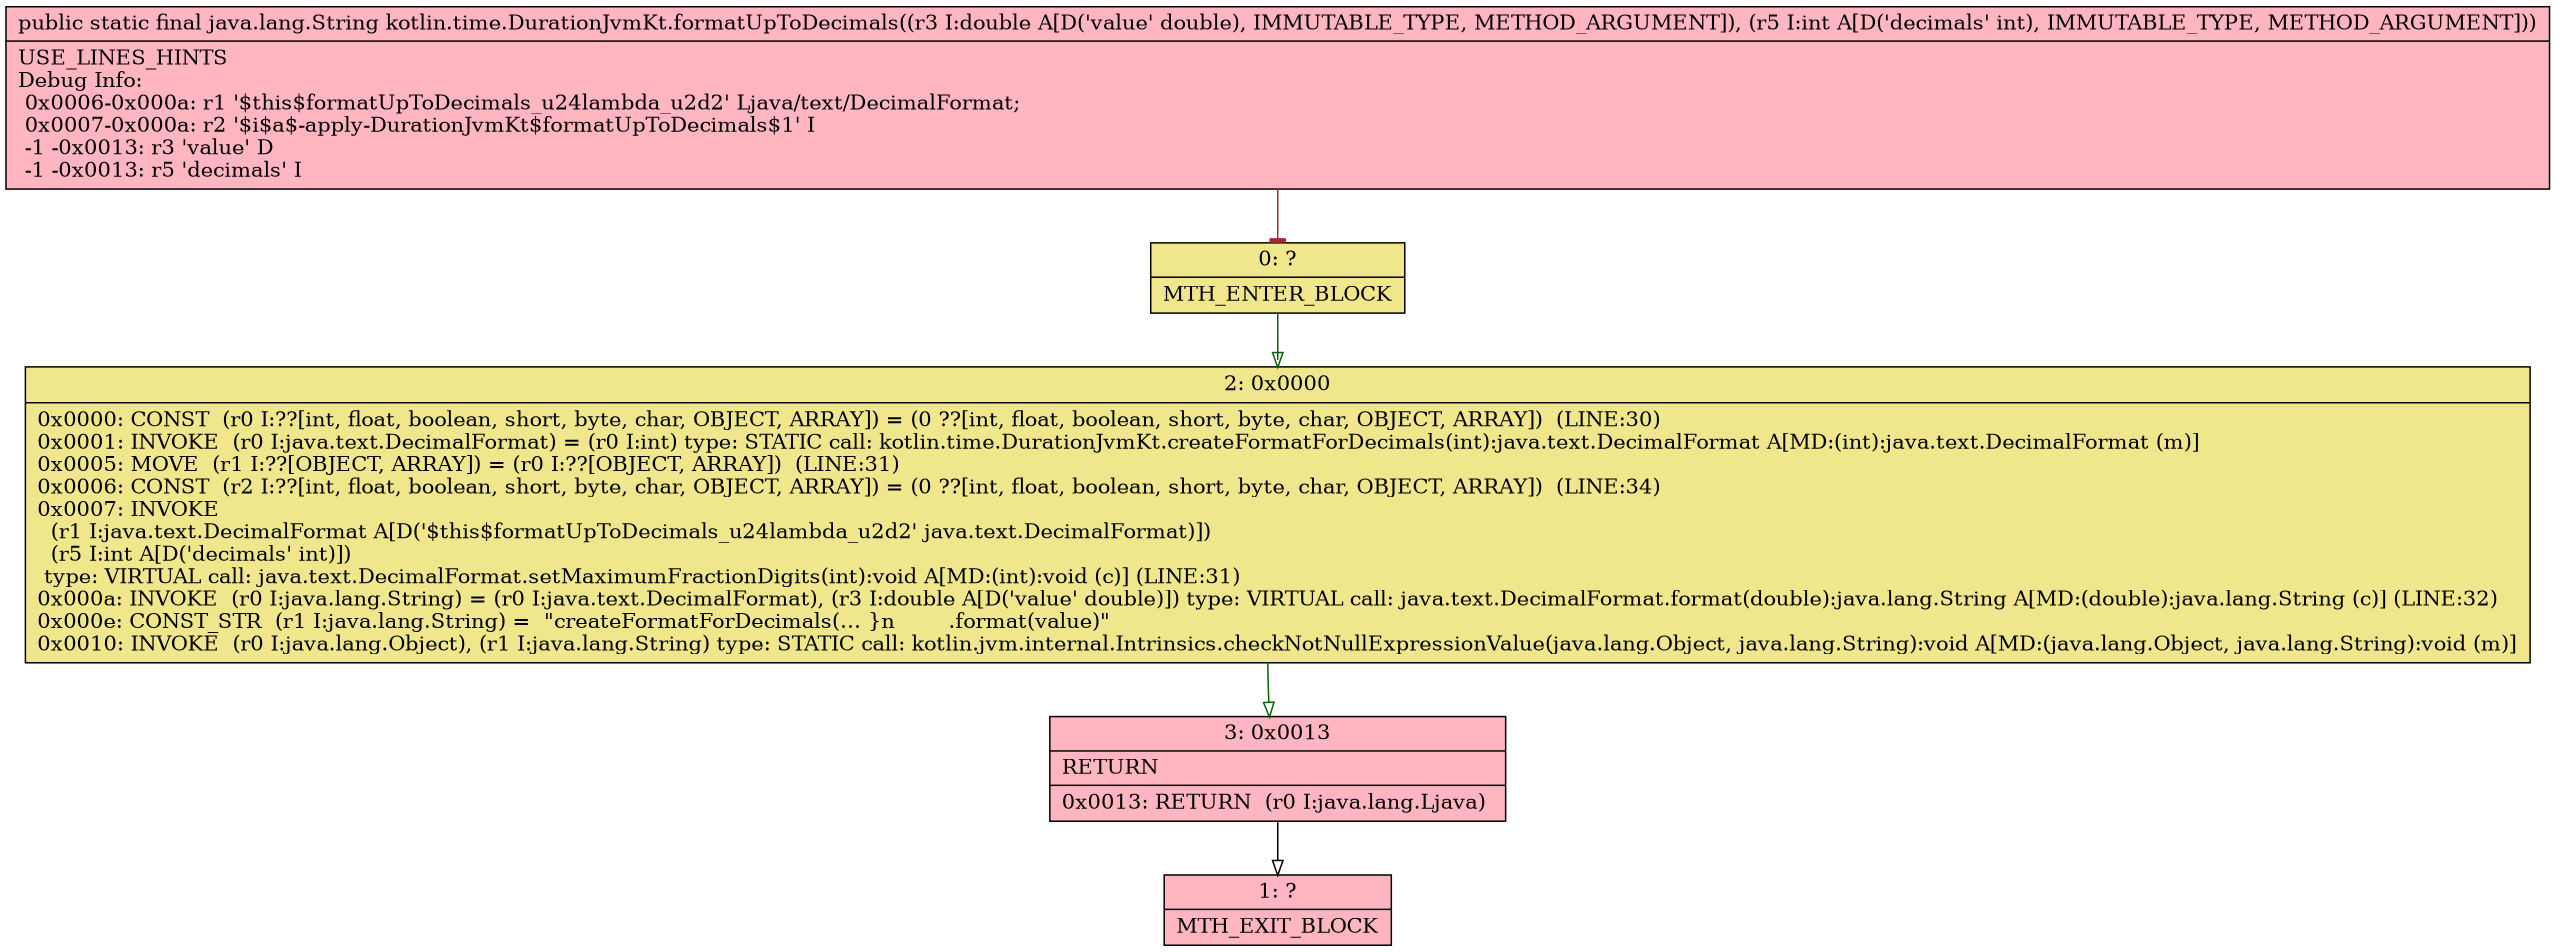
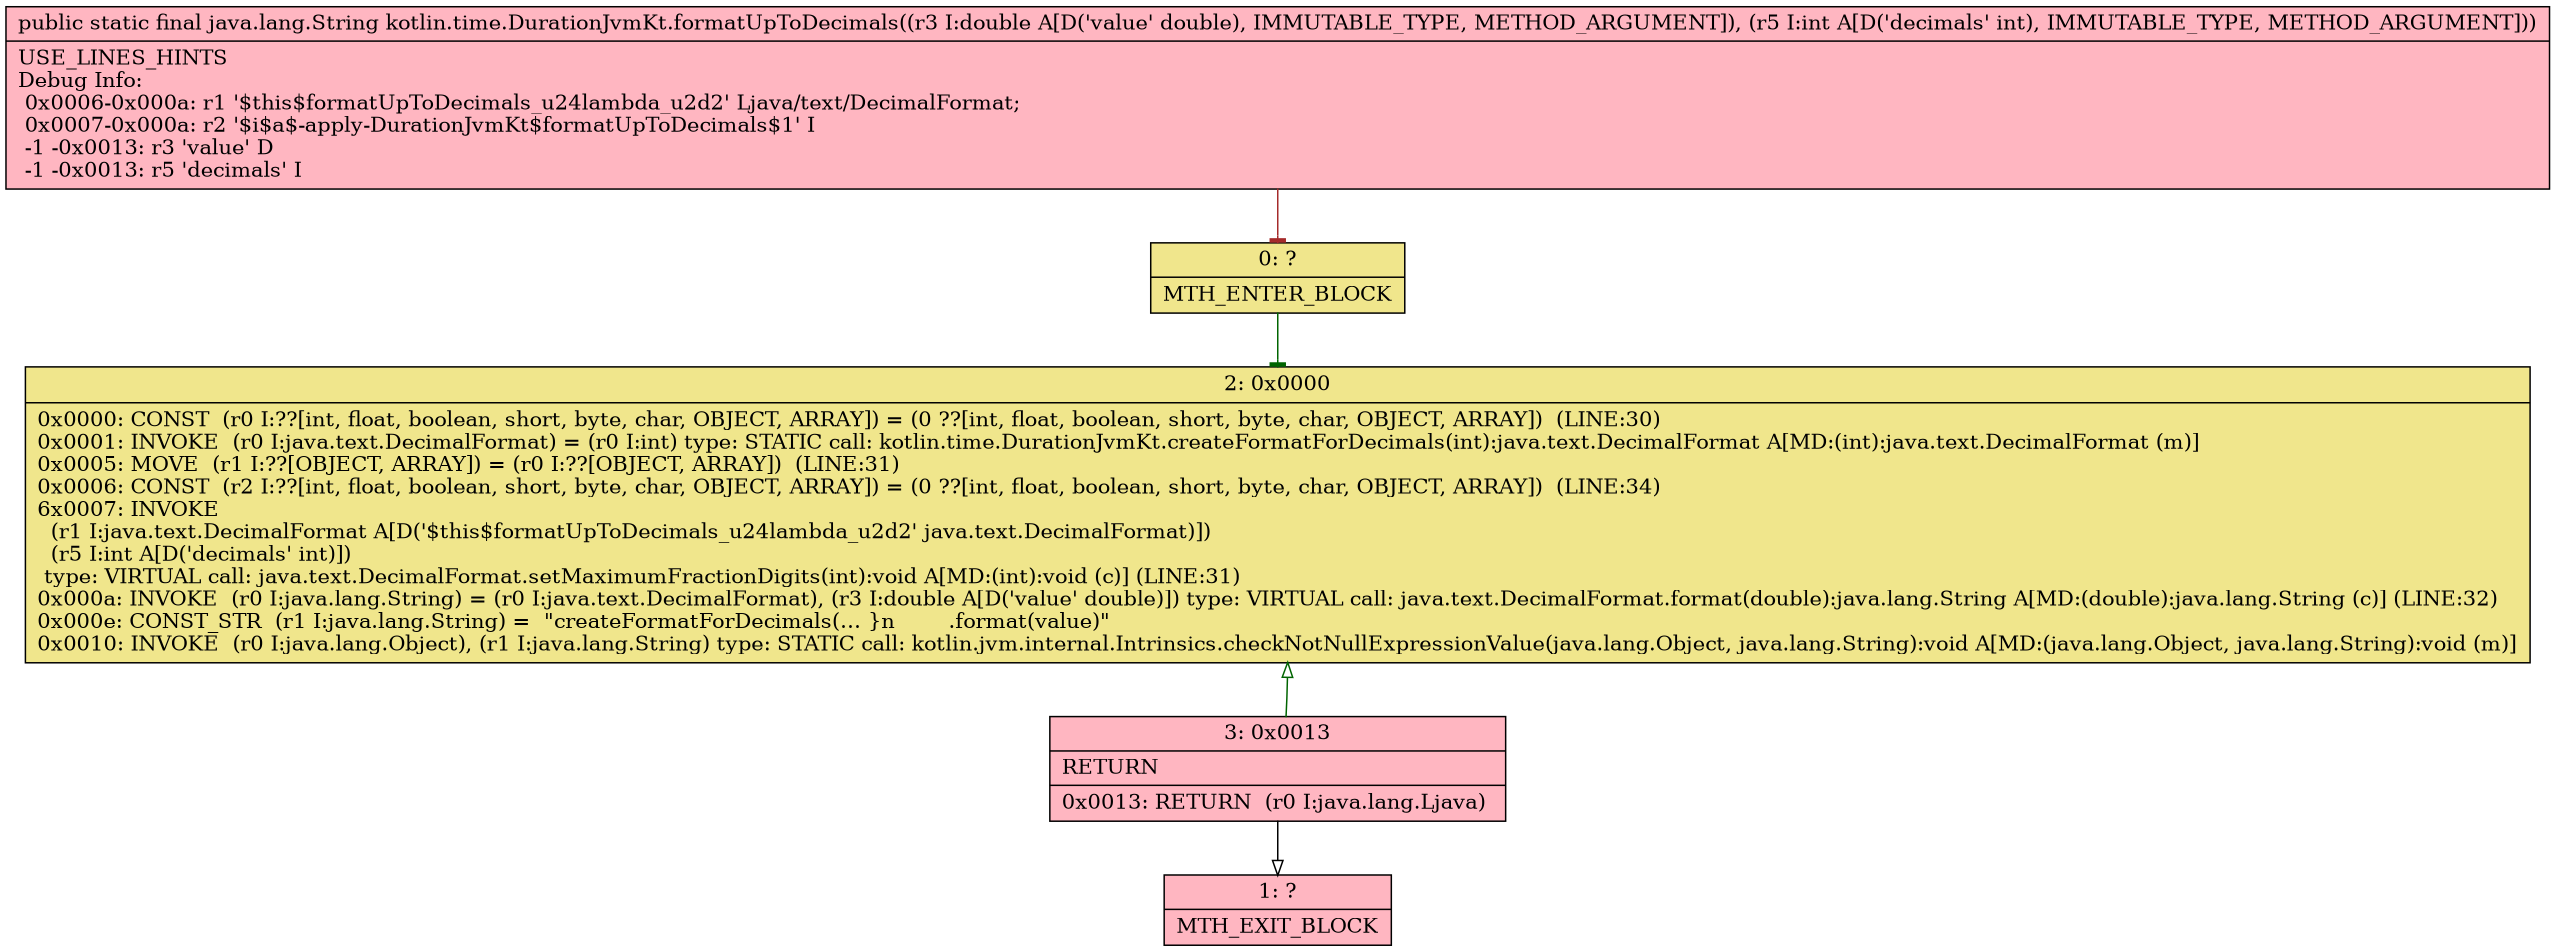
(1278, 336) -> (1278, 336)
(135, 510) -> (135, 510)
(1268, 682) -> (1287, 697)
